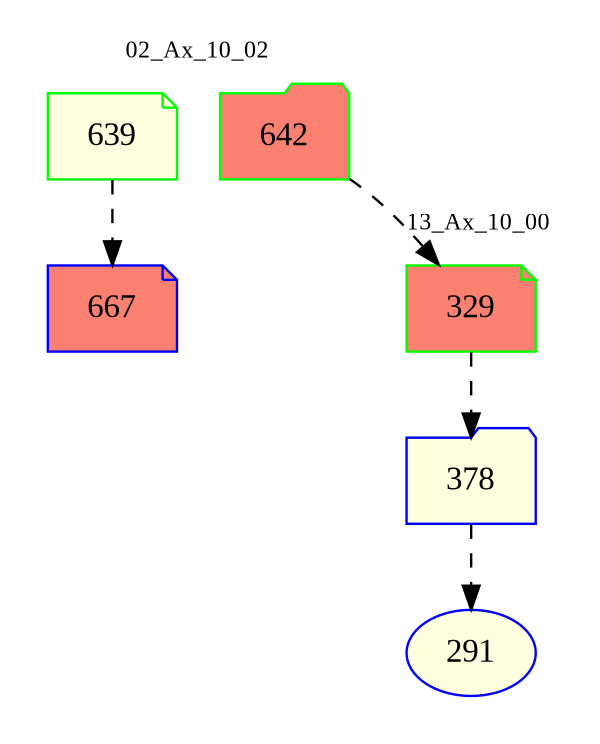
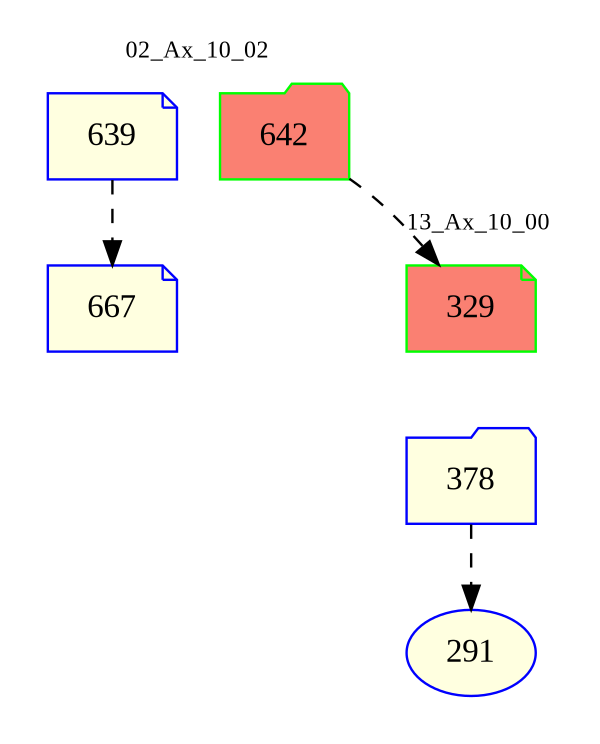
(112, 136) -> (112, 136)
(112, 309) -> (112, 309)
(471, 383) -> none
